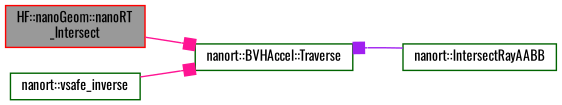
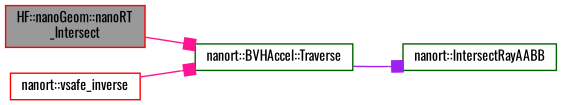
(385, 48) -> (371, 67)
(75, 86) -> (75, 86)
